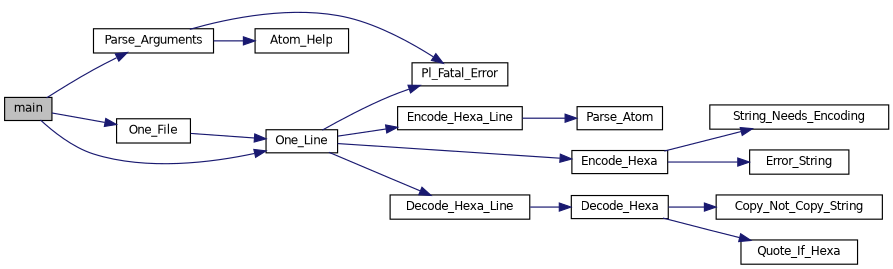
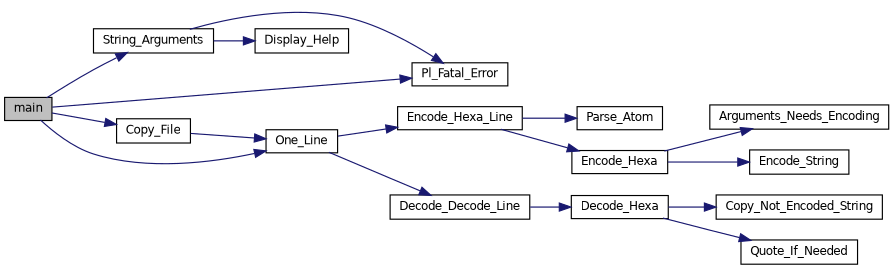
(154, 41) -> (154, 41)
(302, 41) -> (302, 41)
(365, 108) -> (226, 93)
(799, 117) -> (799, 117)
(154, 131) -> (154, 131)
(449, 151) -> (534, 139)
(799, 162) -> (799, 162)
(460, 207) -> (460, 207)
(799, 207) -> (799, 207)
(799, 252) -> (799, 252)
